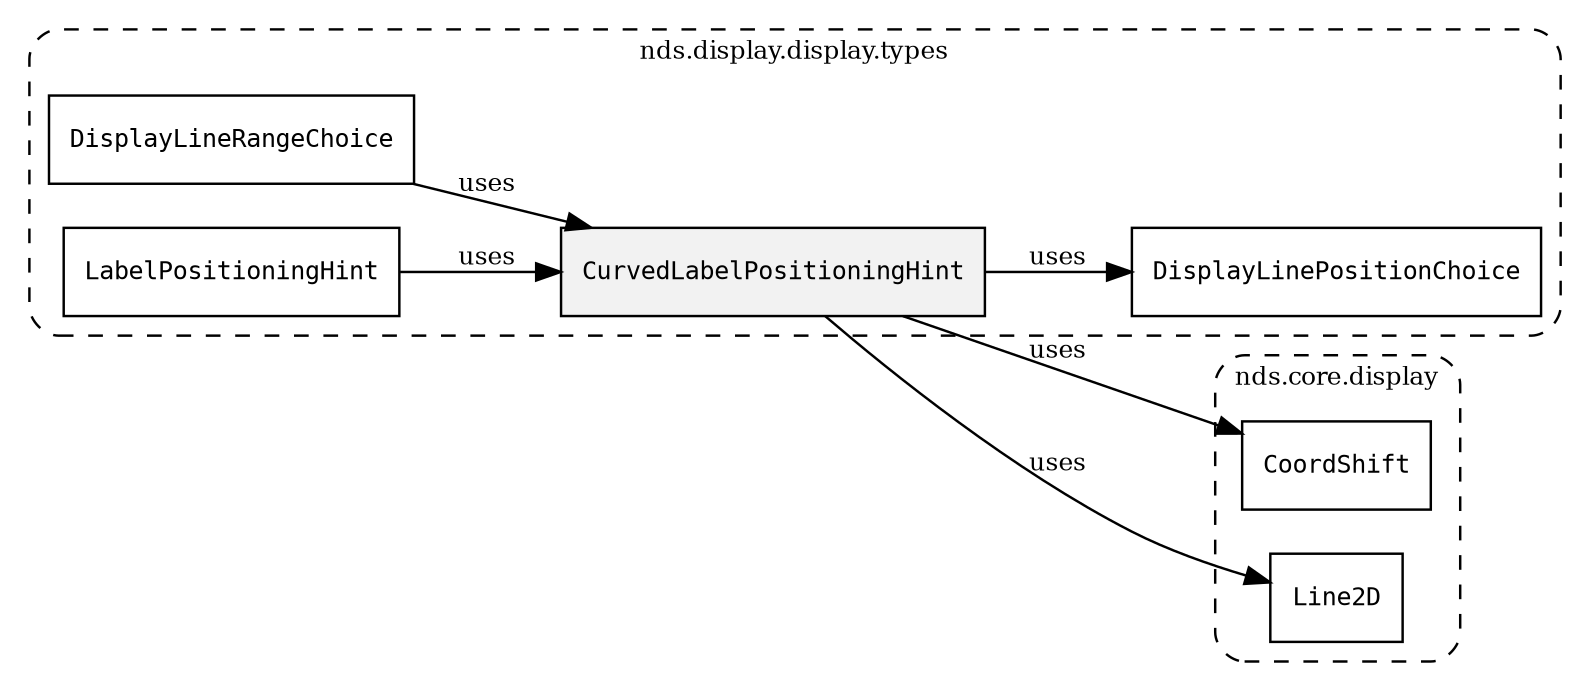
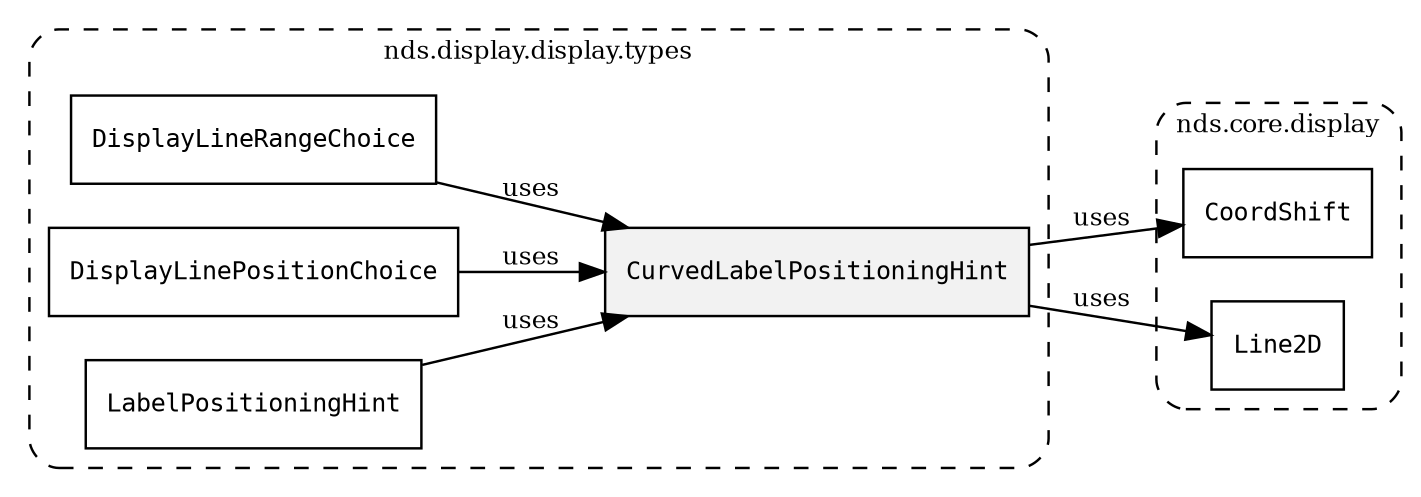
(1046, 272) -> (519, 272)
